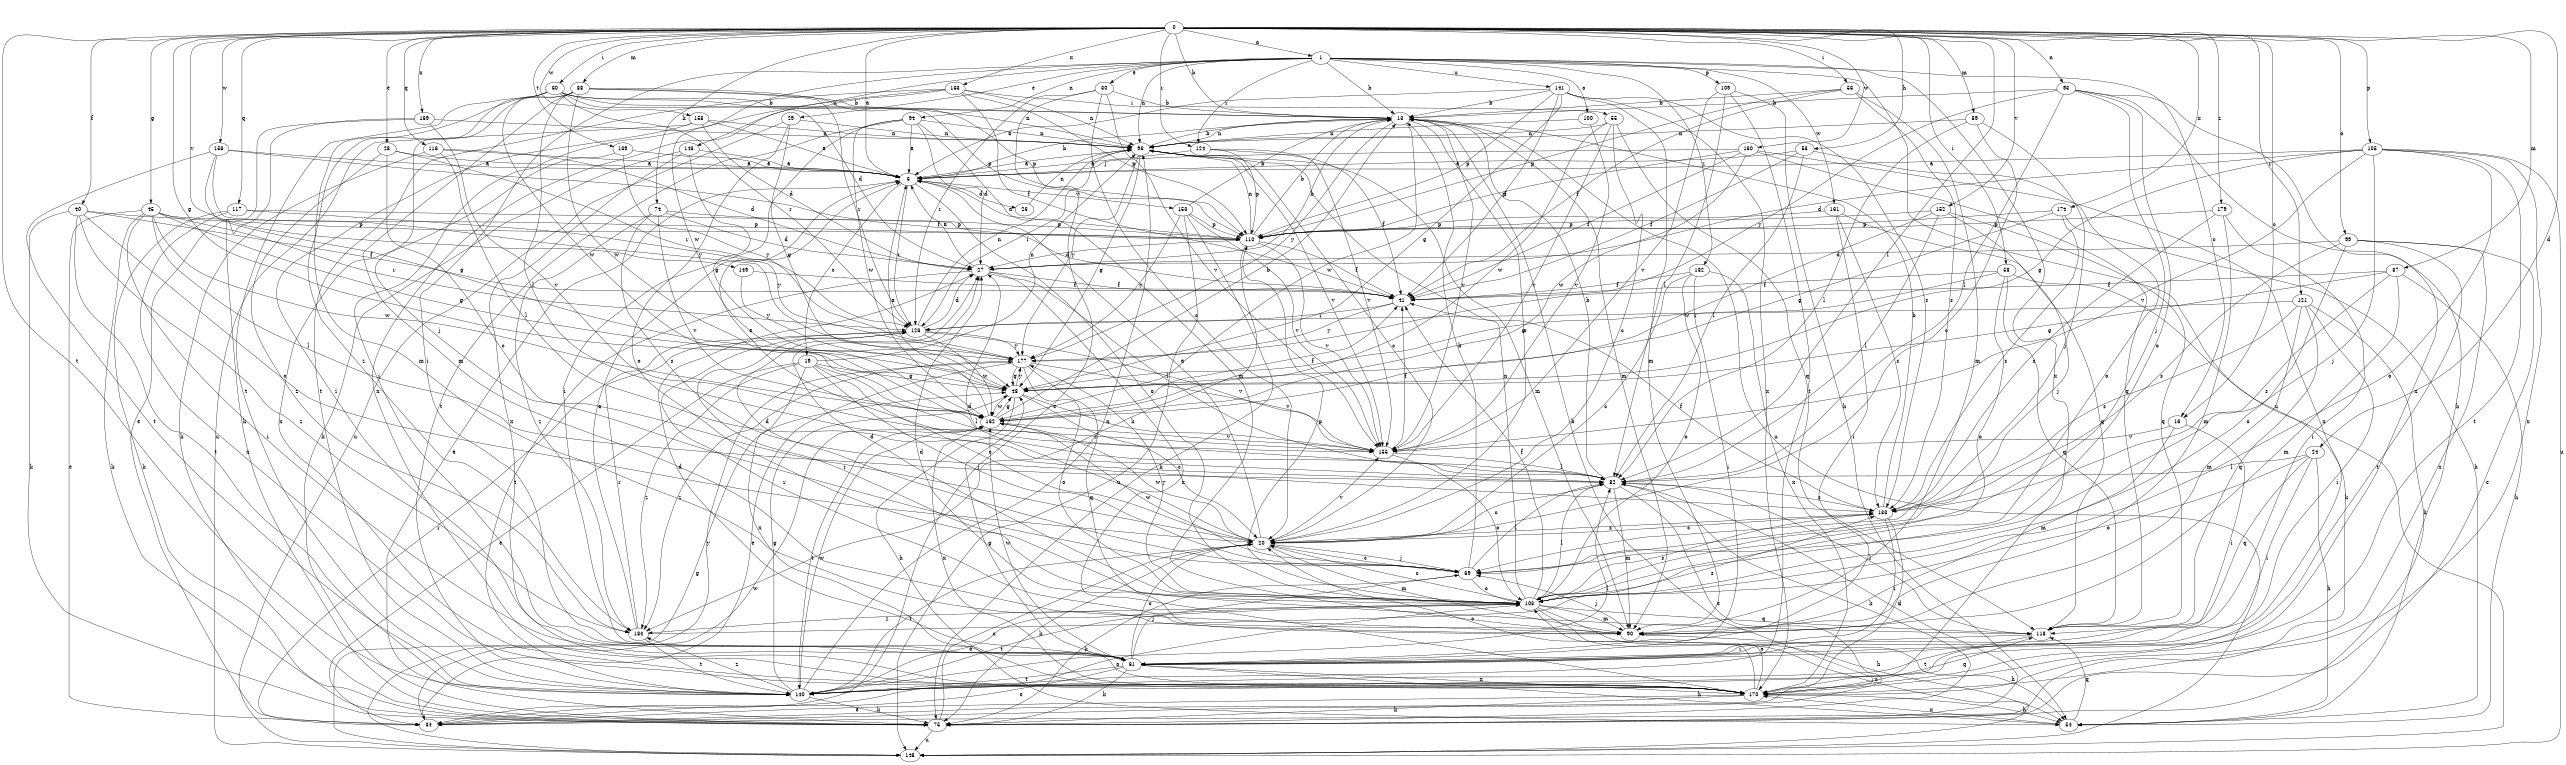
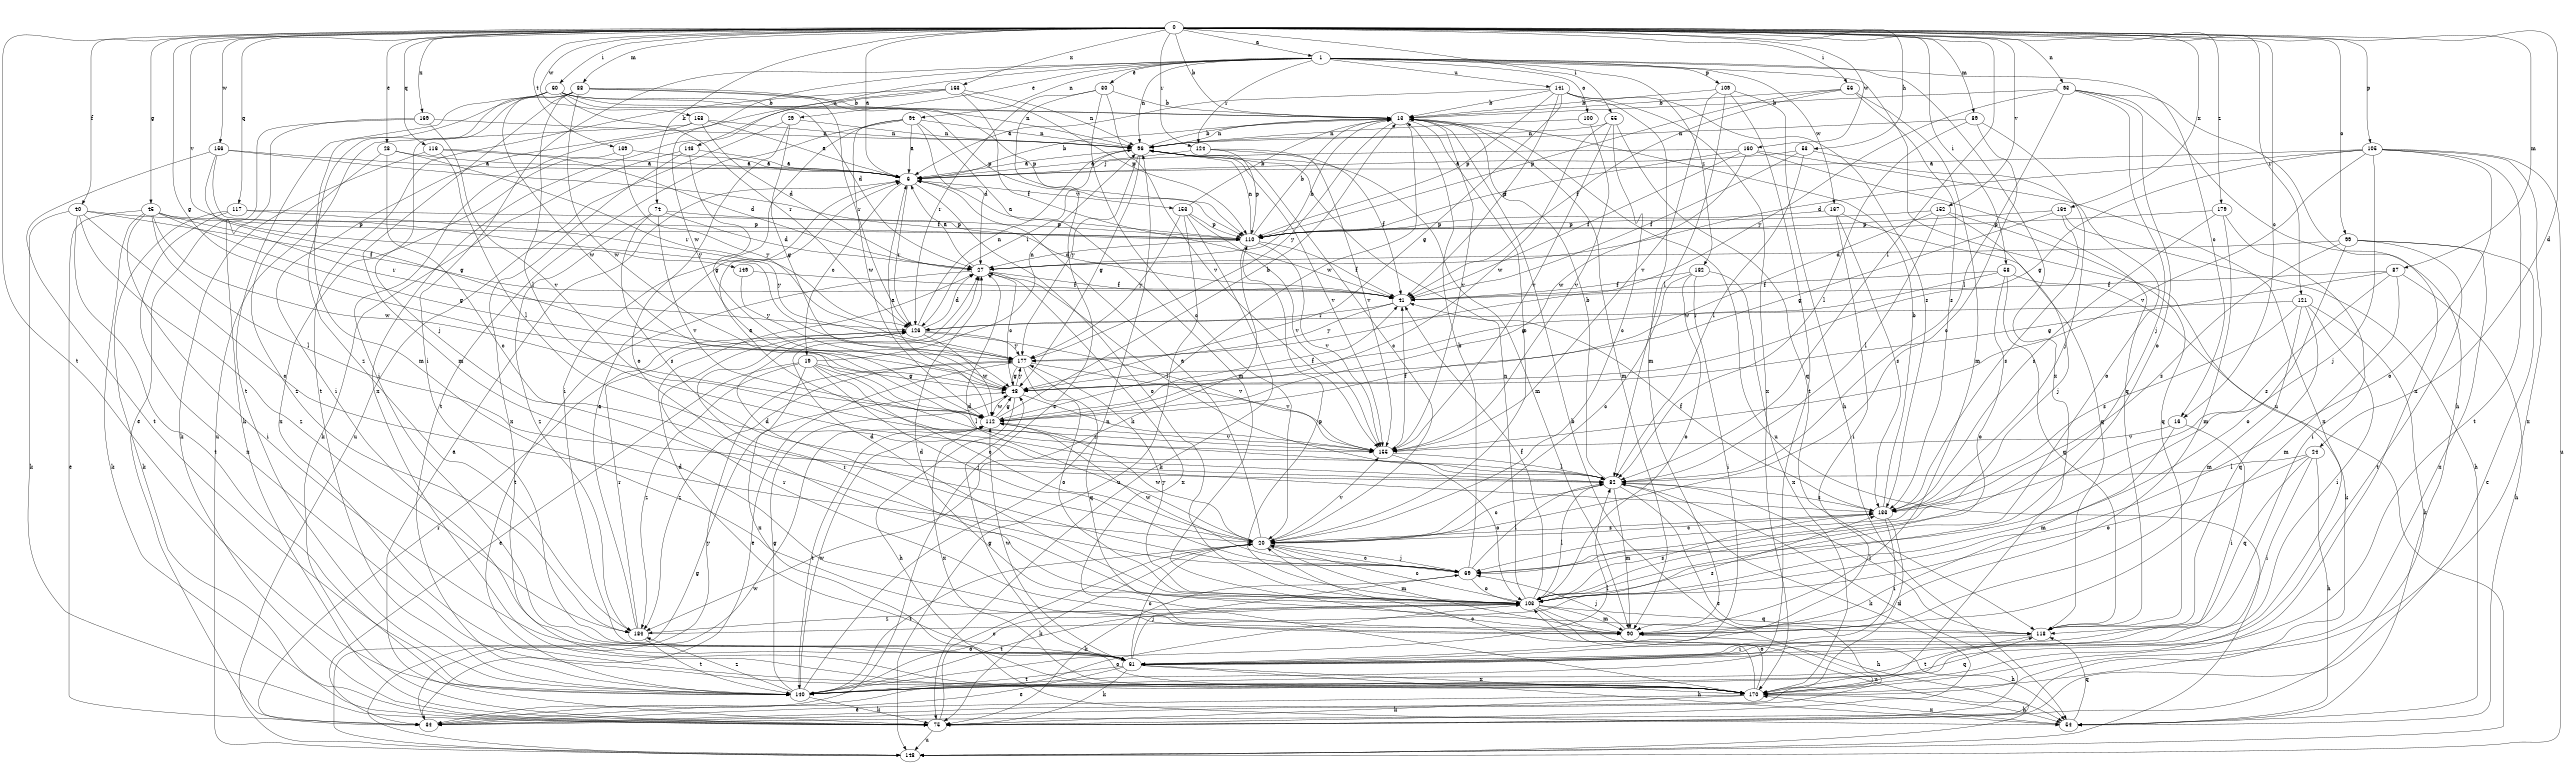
(1359, 87) -> (1565, 103)
(1284, 107) -> (1404, 51)
(1025, 210) -> none
(1835, 210) -> (1835, 210)
(2062, 210) -> (2062, 210)
(990, 422) -> (990, 422)
(1155, 453) -> (1010, 322)
